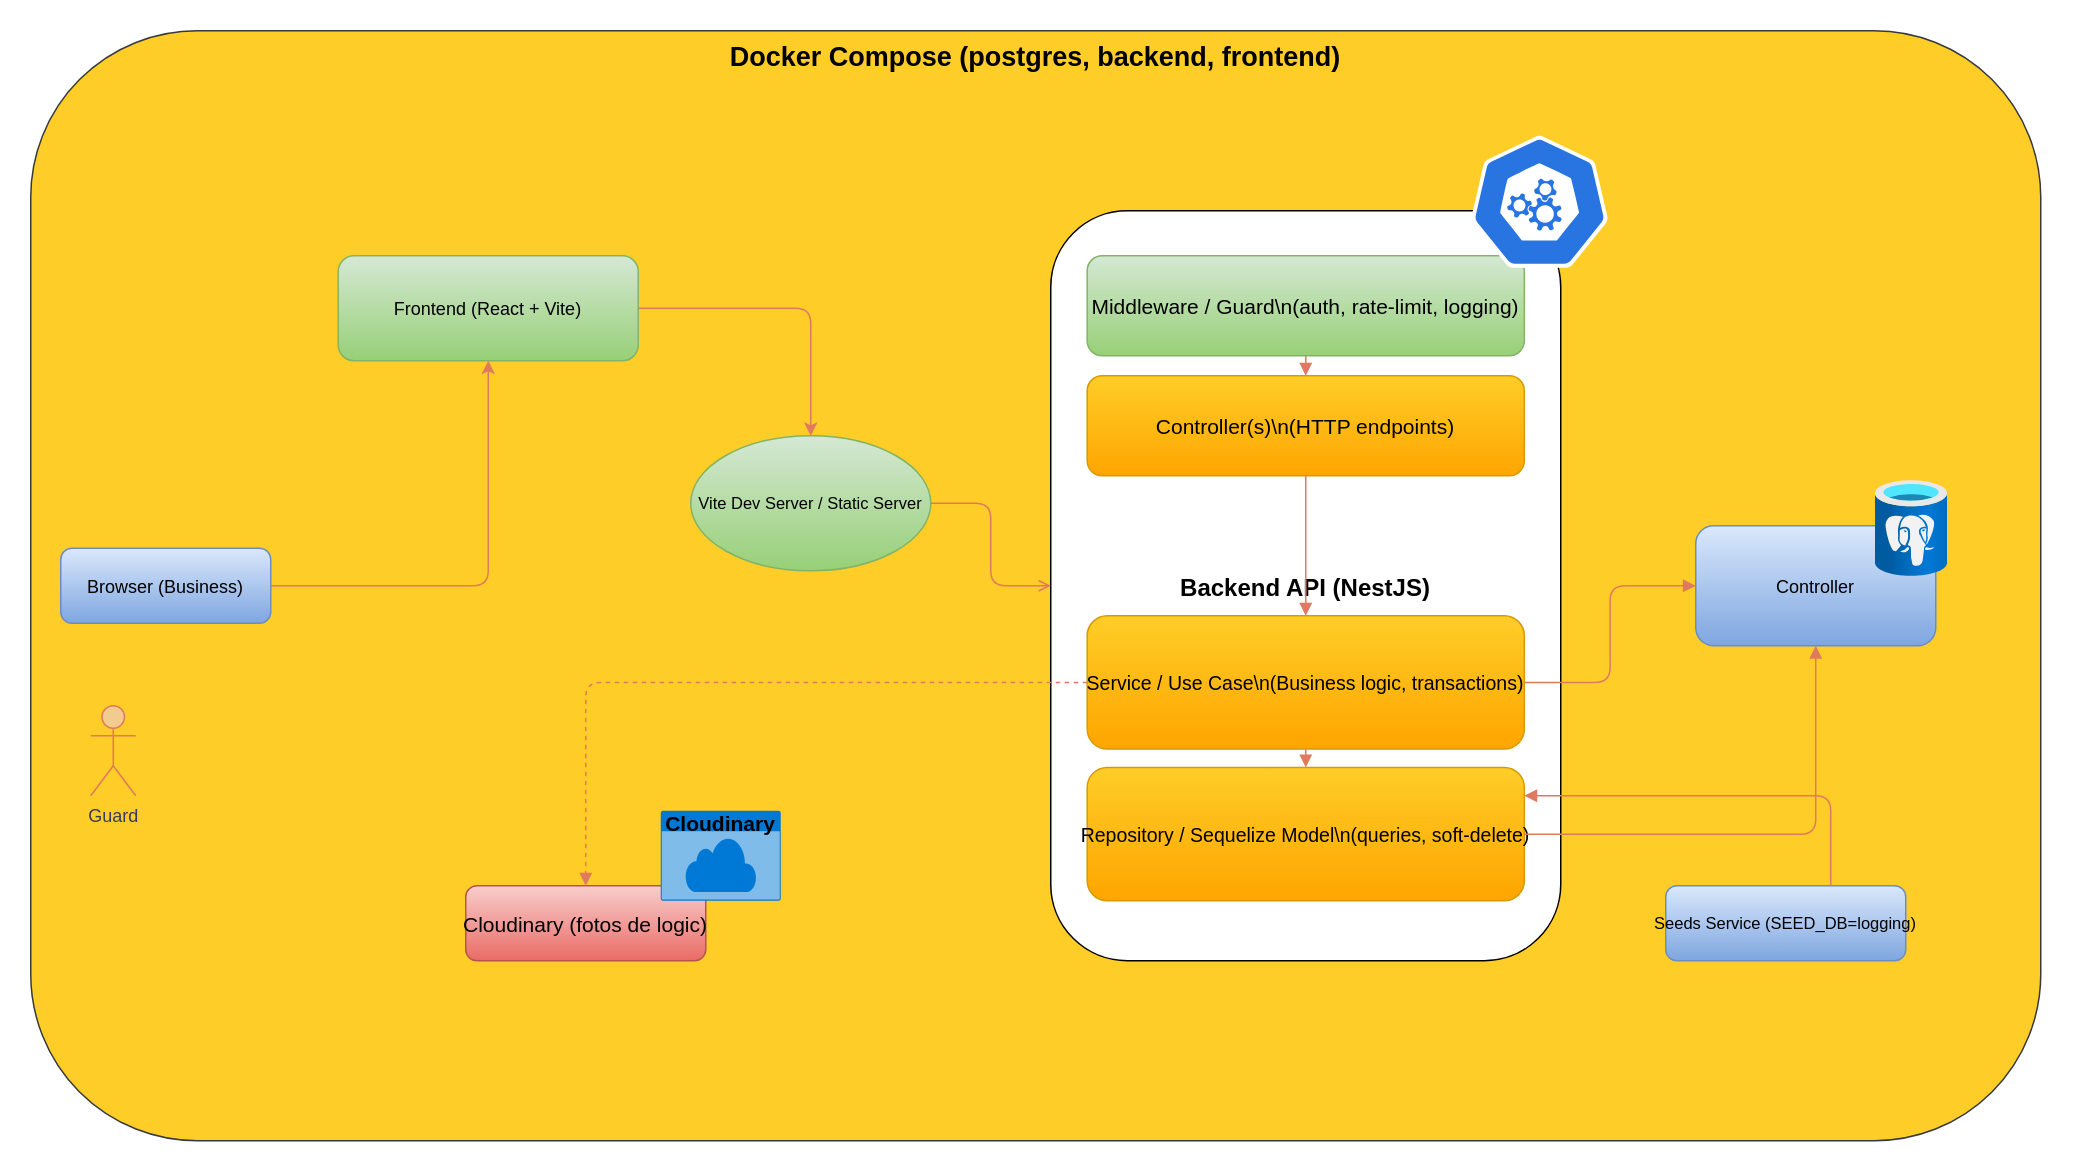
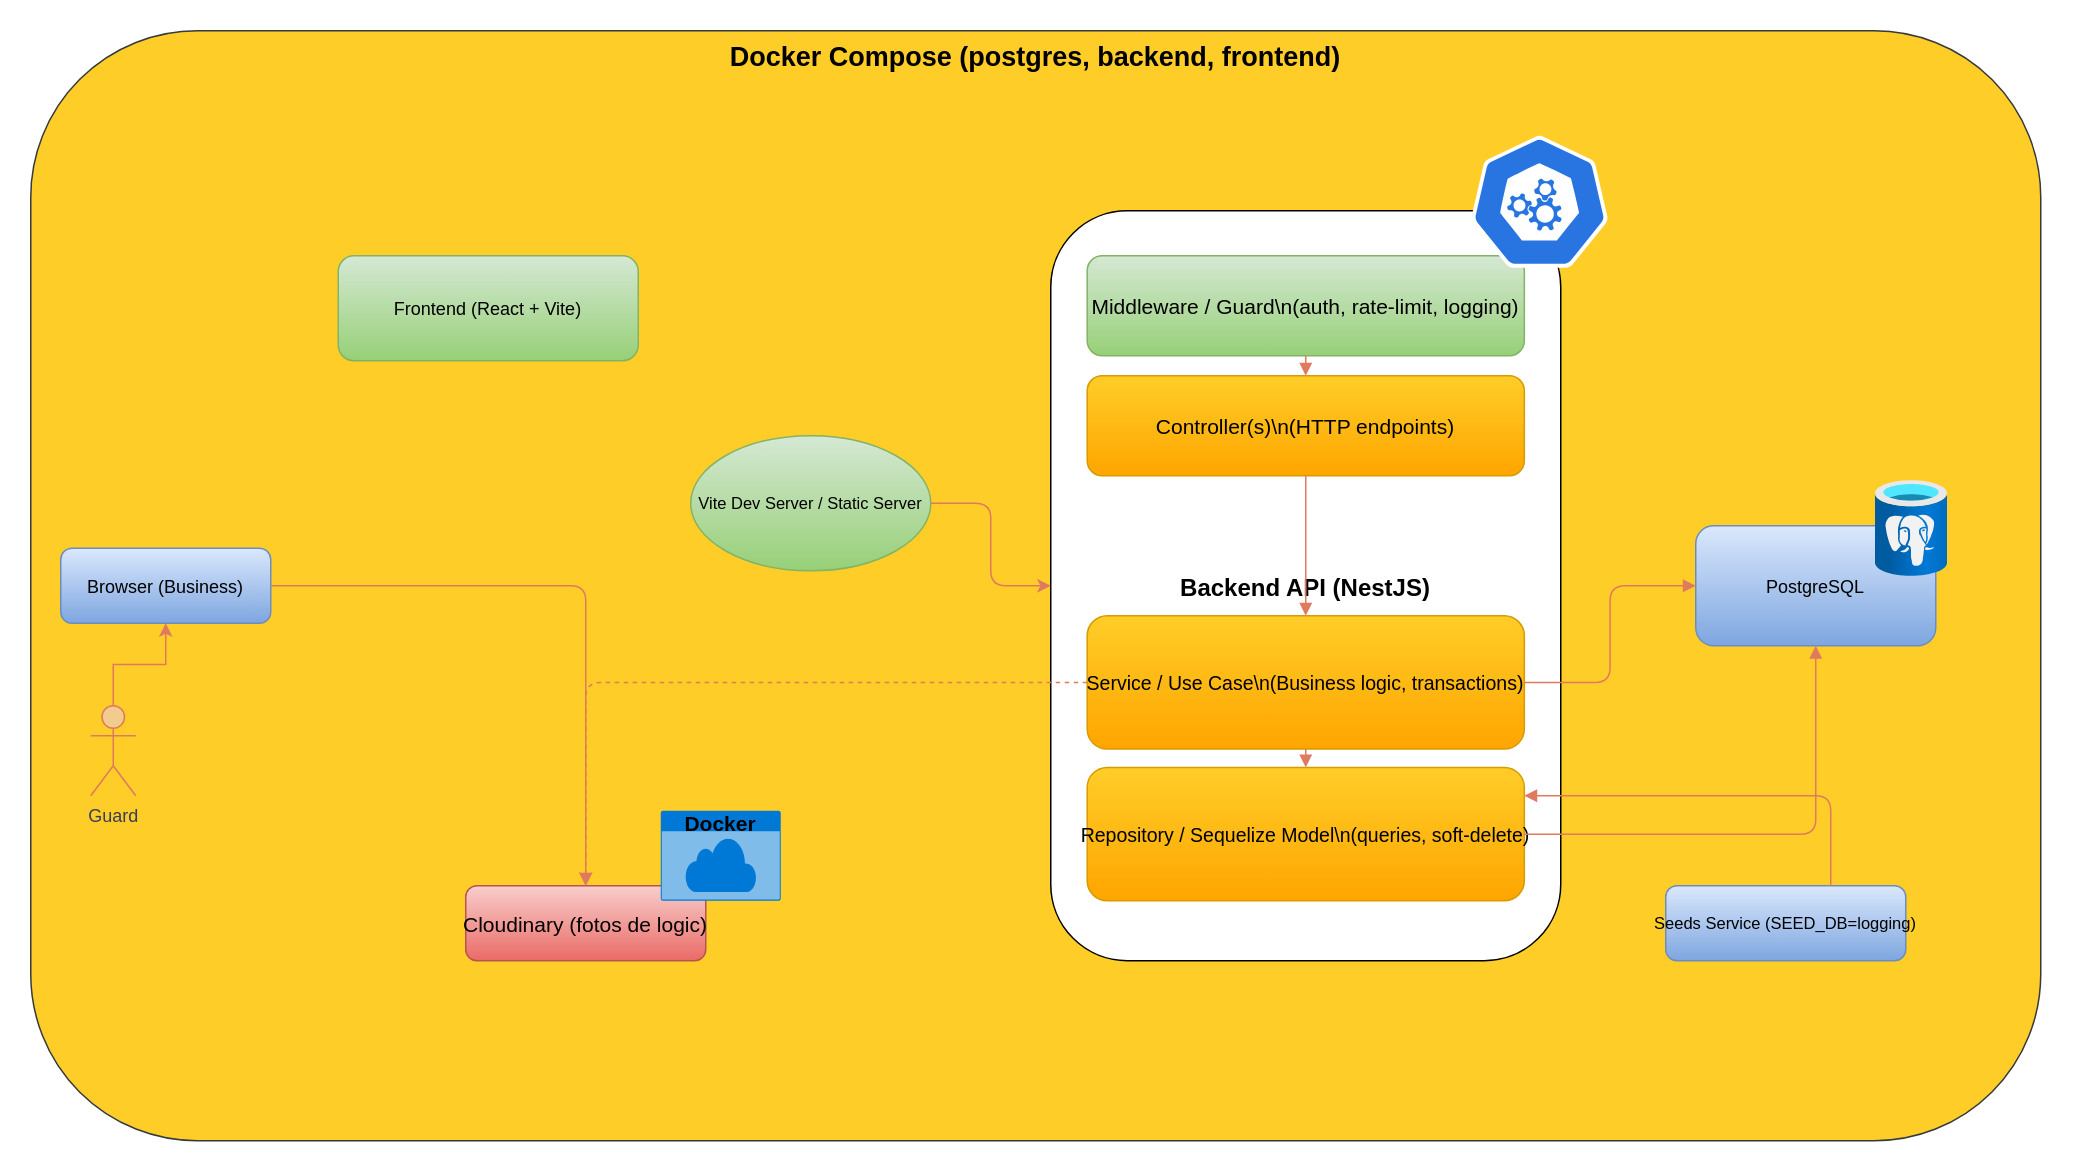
(778, 308) -> none
(488, 480) -> (577, 587)
(1041, 586) -> (1039, 586)
(1815, 587) -> (1815, 587)
none -> (134, 665)
(721, 823) -> (721, 823)
